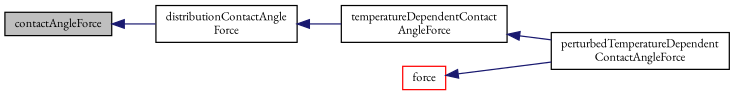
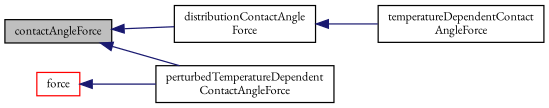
(535, 38) -> (146, 56)
